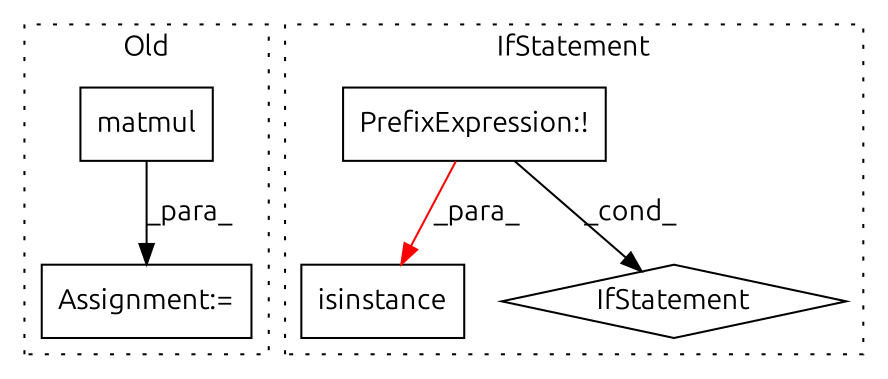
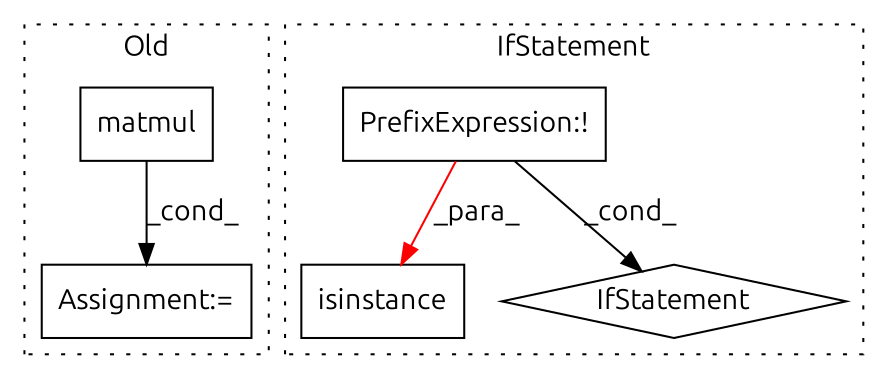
(190, 213) -> (193, 213)
